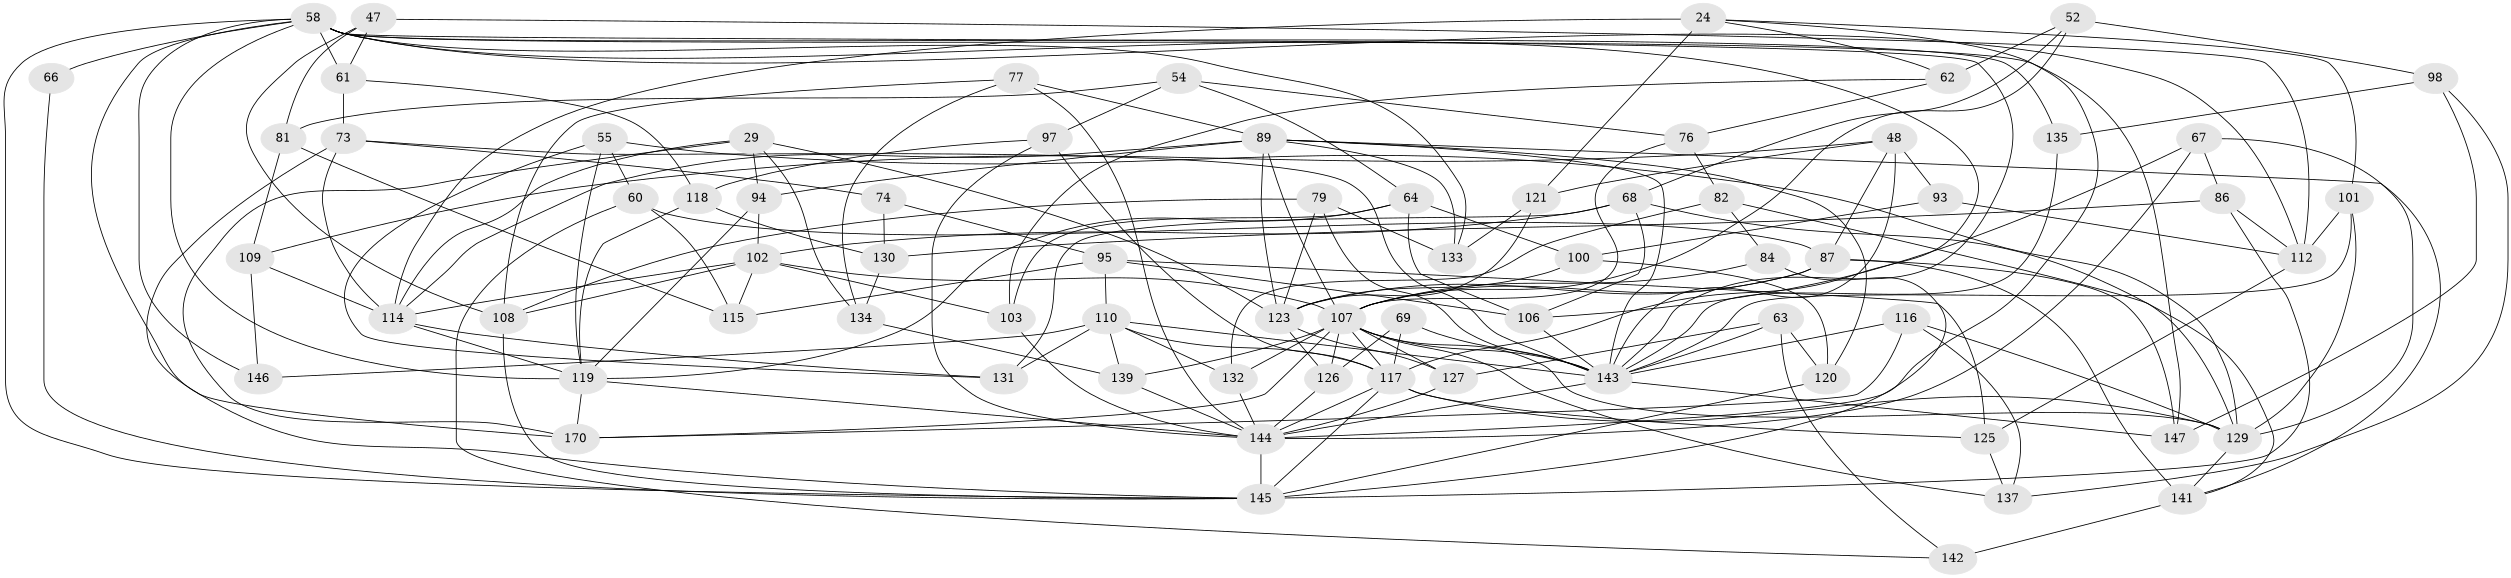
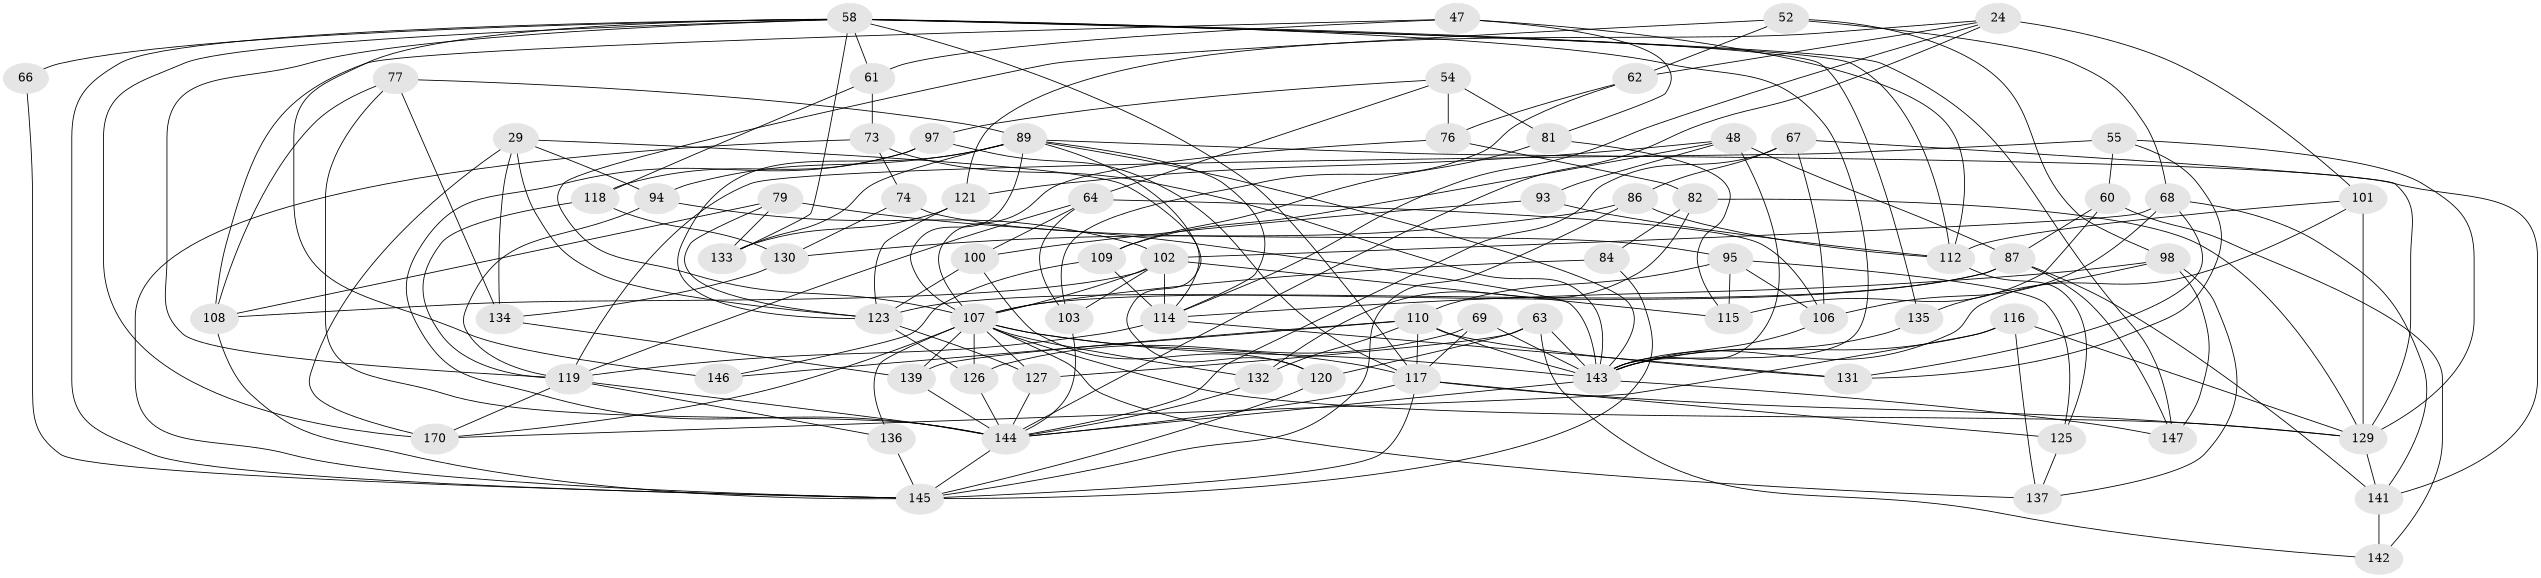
(328, 228) -> (1691, 292)
none -> (891, 439)
